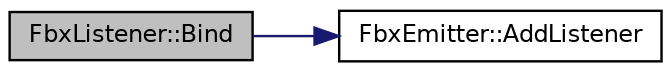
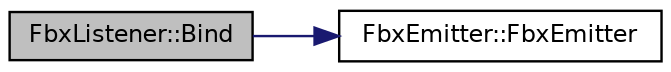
(500, 36) -> (500, 36)
